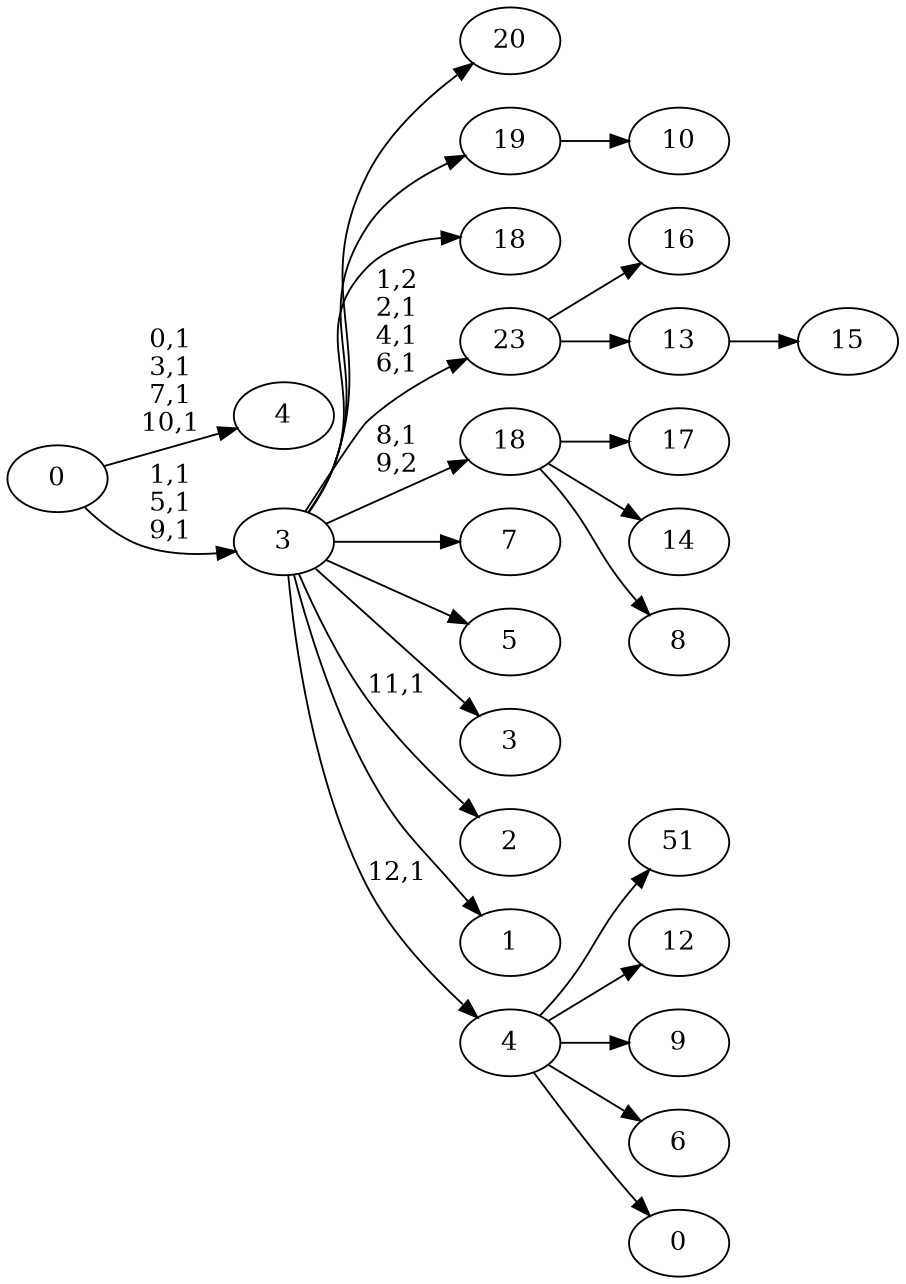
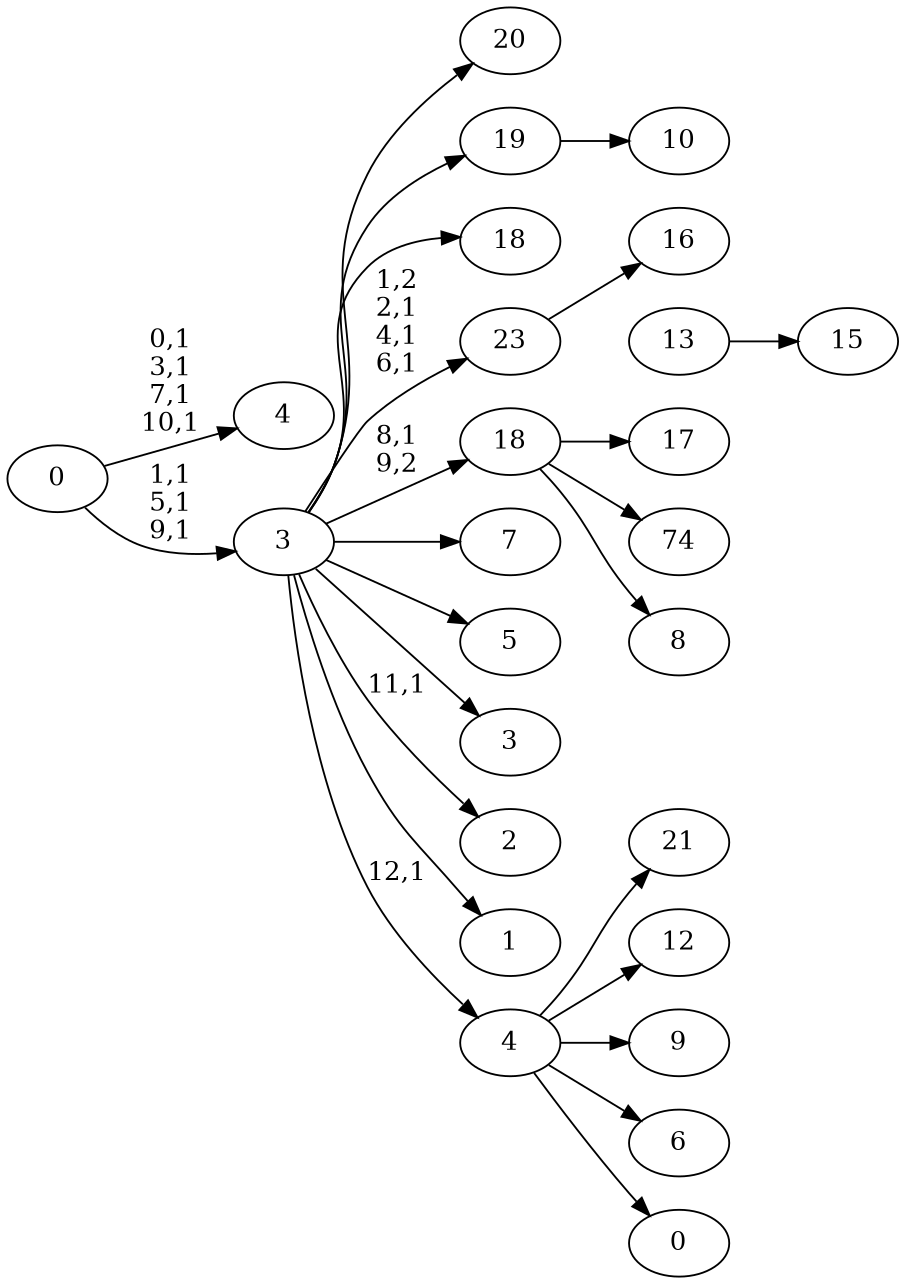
(585, 341) -> none
(679, 542) -> (679, 542)
(679, 842) -> (679, 842)
